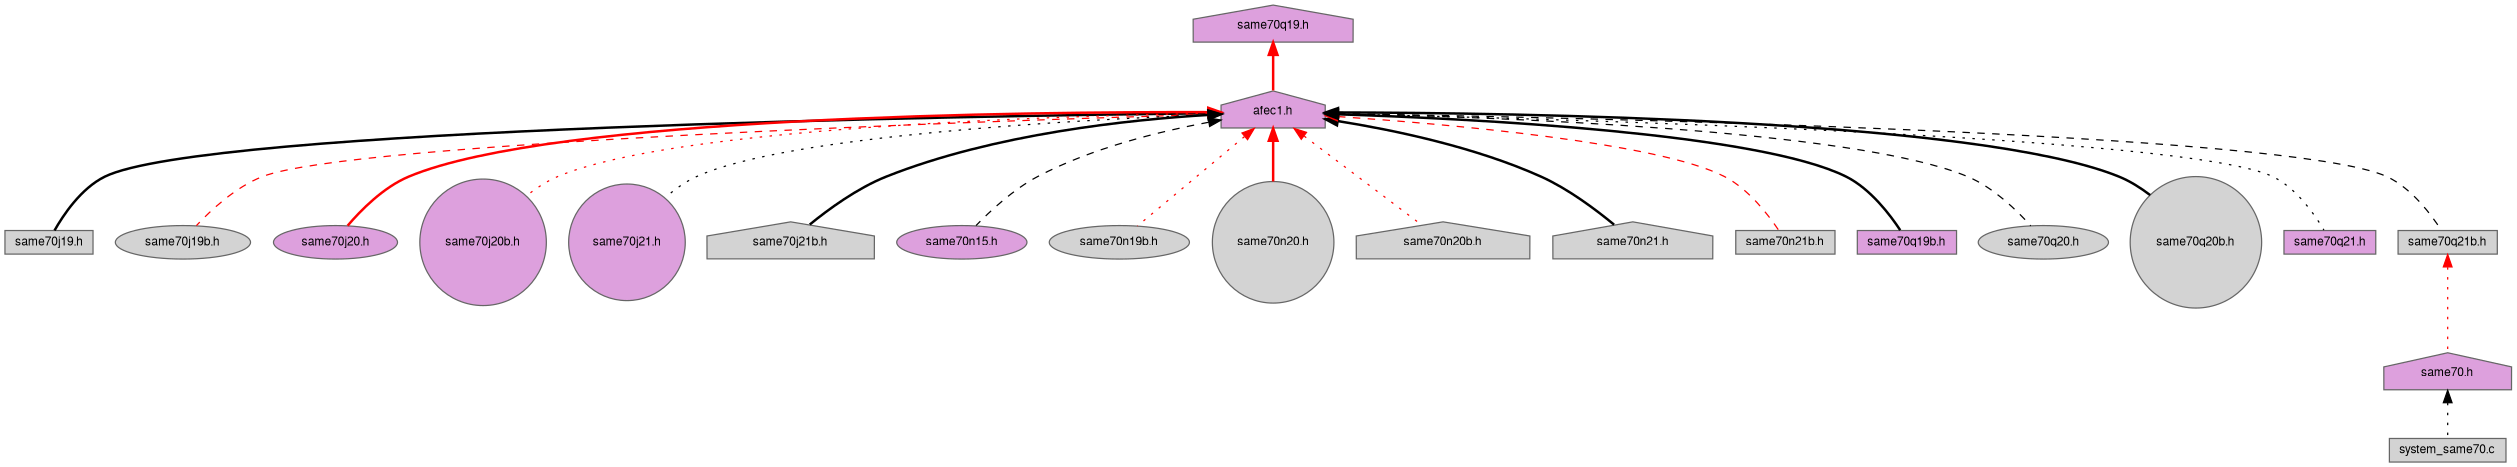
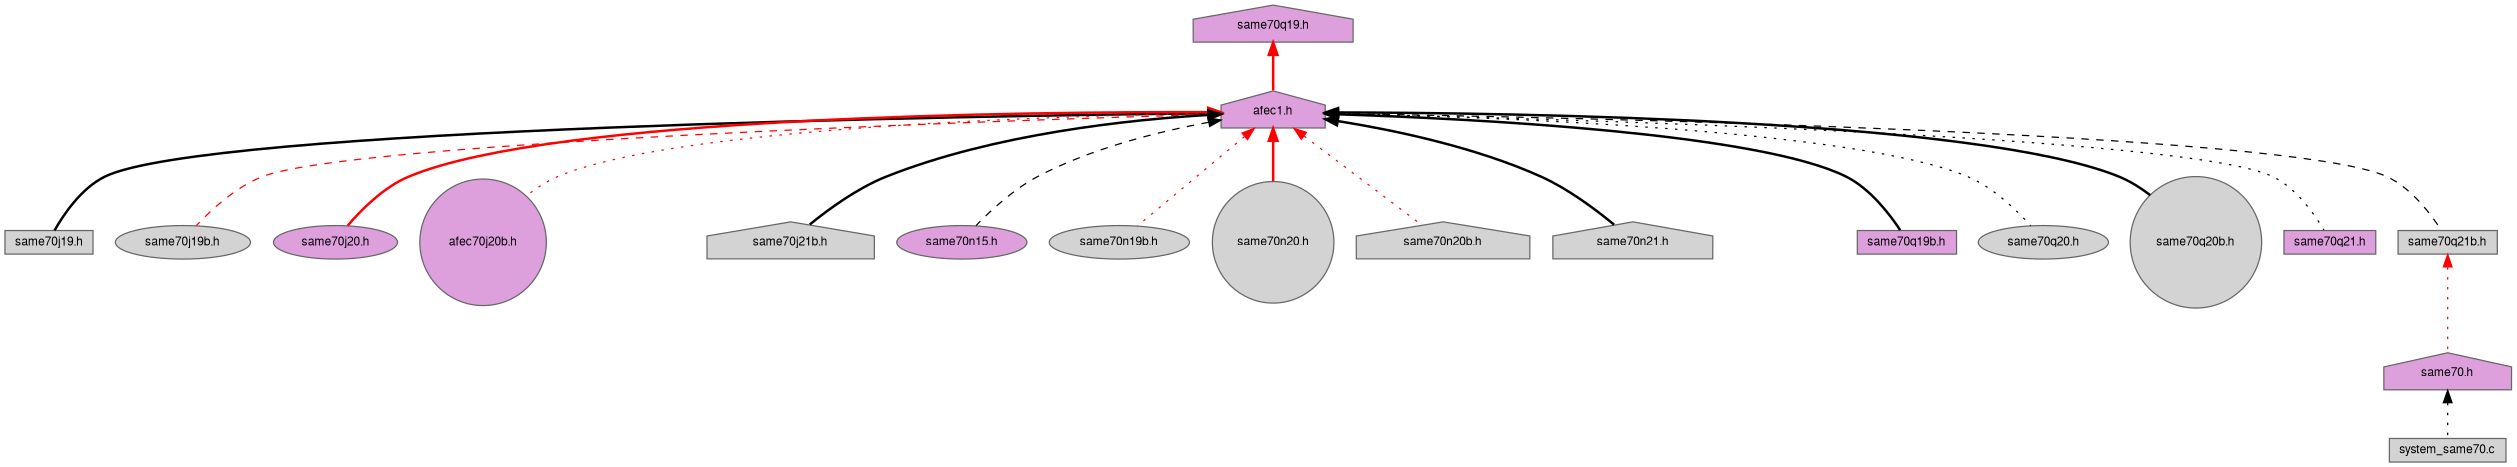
(1731, 134) -> (1731, 134)
(483, 242) -> (483, 242)
(627, 242) -> none
(1785, 242) -> none
